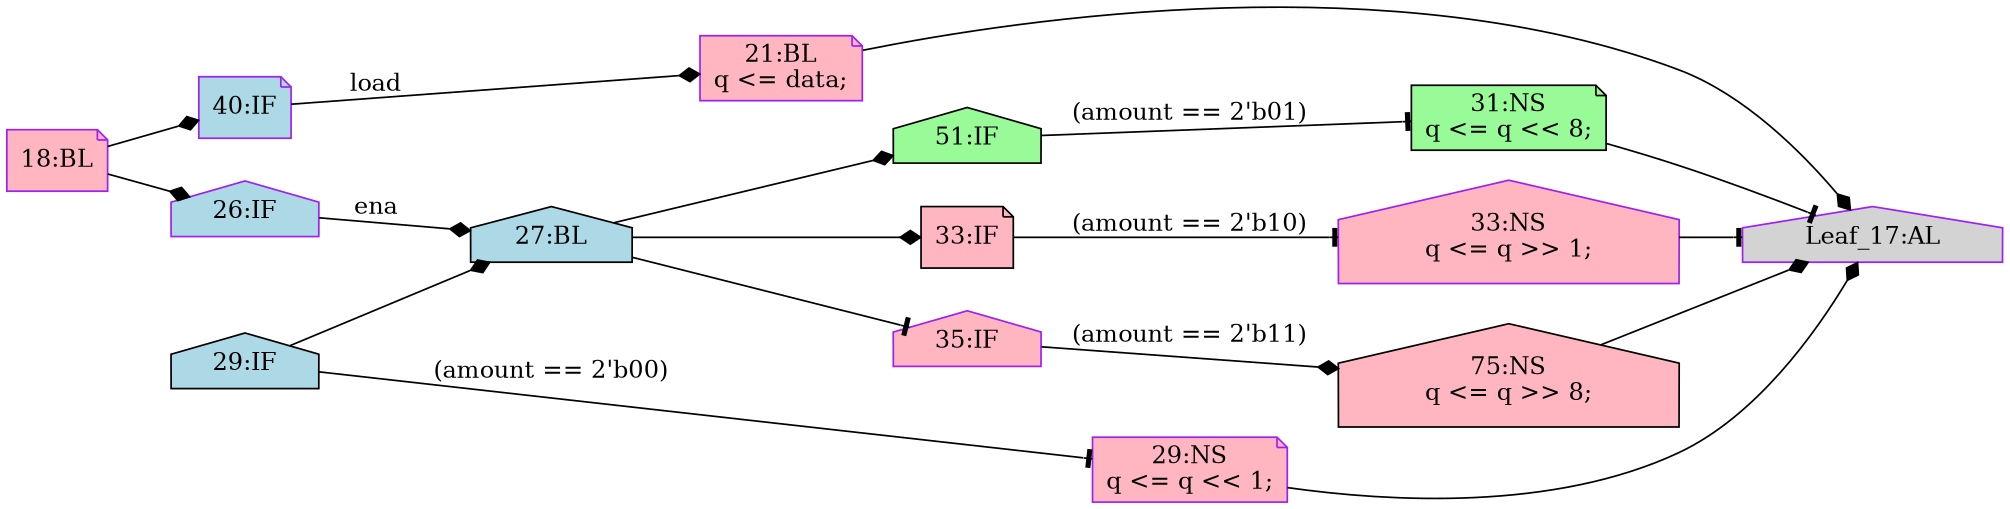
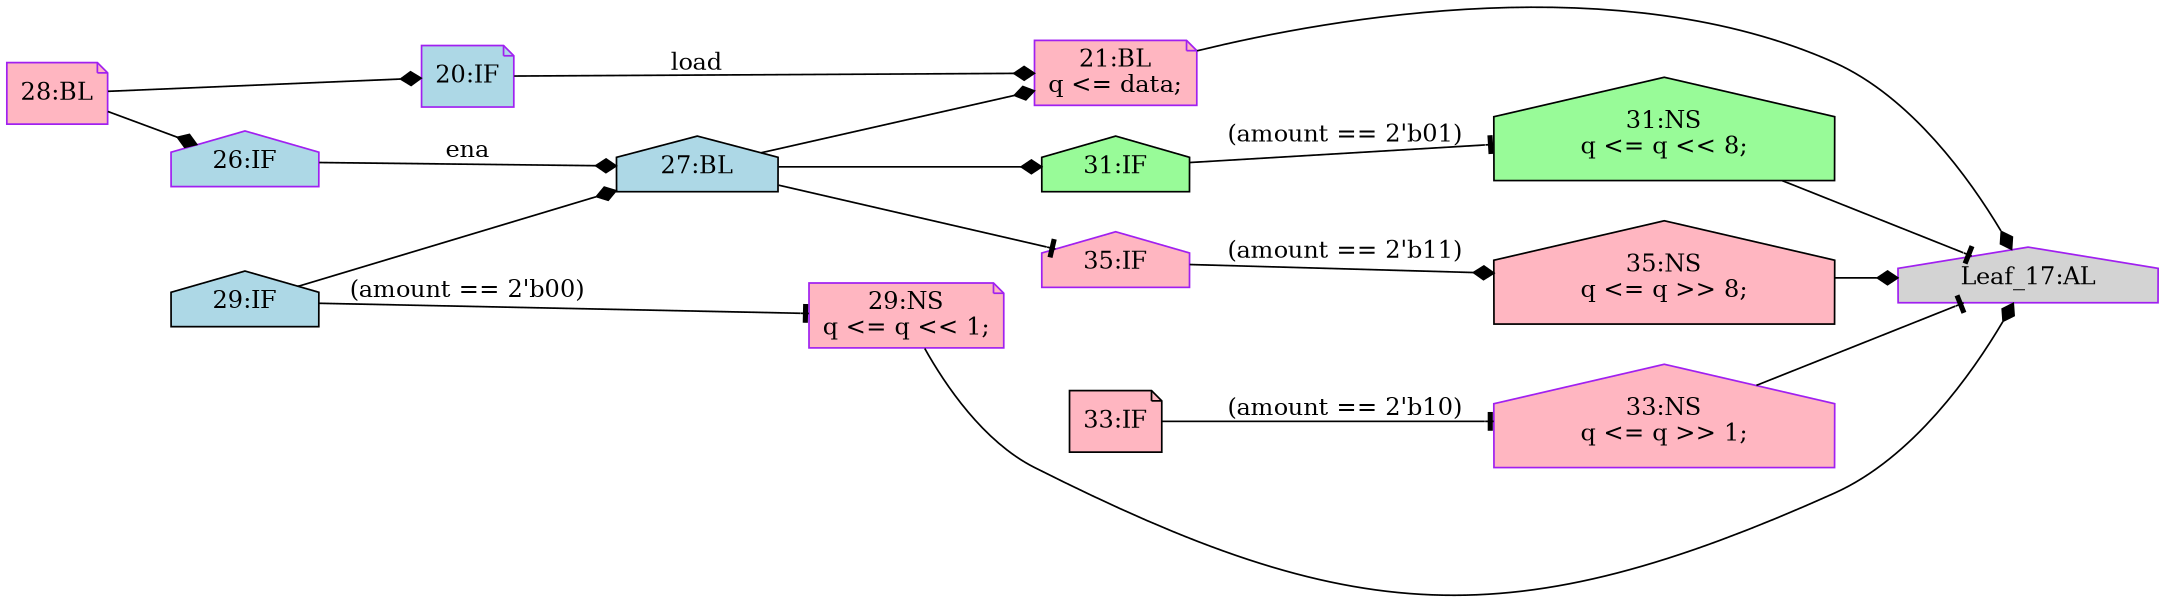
(245, 107) -> (468, 76)
(1509, 118) -> (1664, 134)
(967, 138) -> (1116, 167)
(57, 160) -> (57, 93)
(766, 237) -> (888, 124)
(1509, 381) -> (1664, 278)
